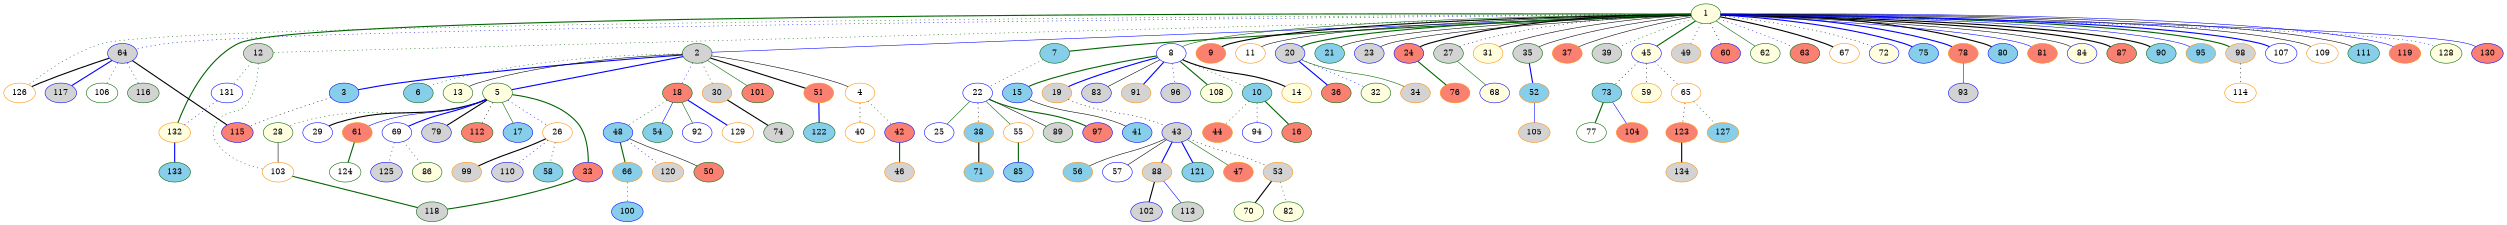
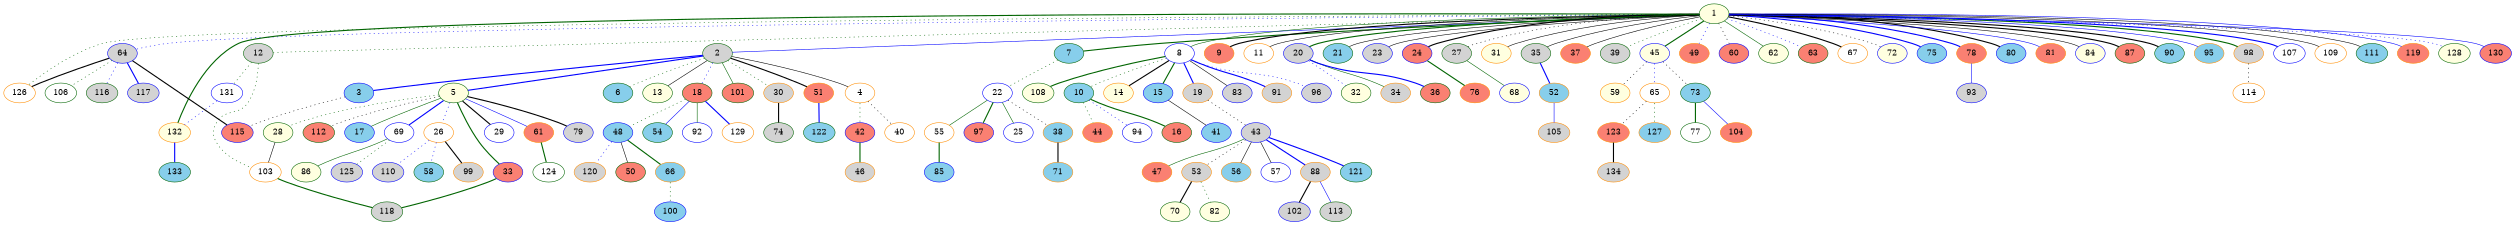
(1686, 53) -> (1694, 53)
(1058, 133) -> none
(412, 152) -> (353, 152)
